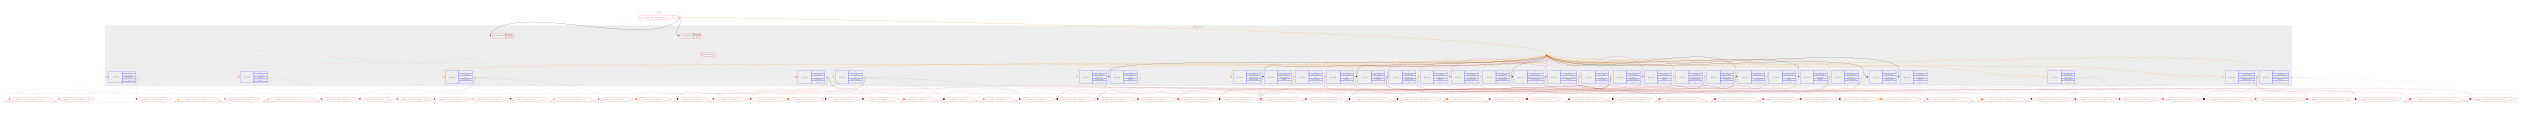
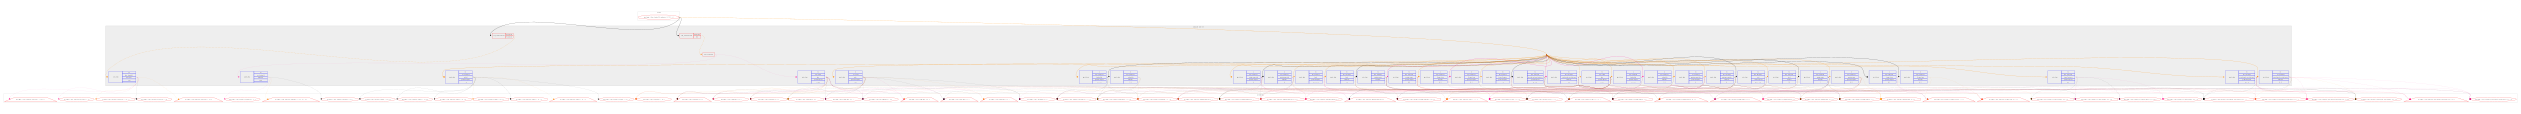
none -> (116, 99)
